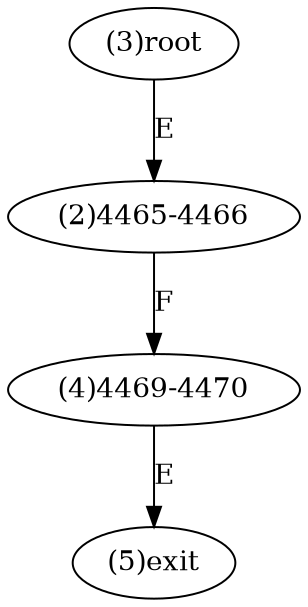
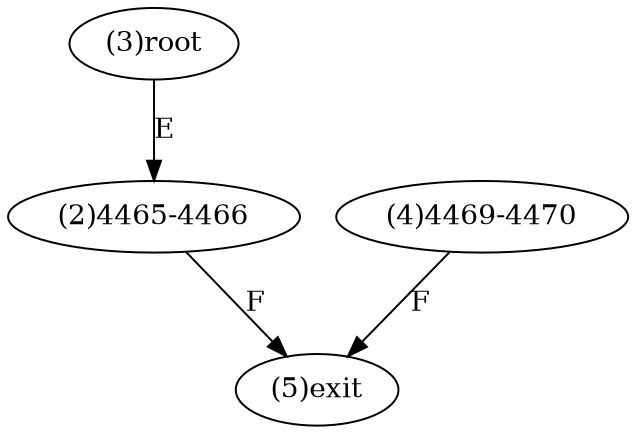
(154, 293) -> (229, 297)
(165, 476) -> (421, 303)
